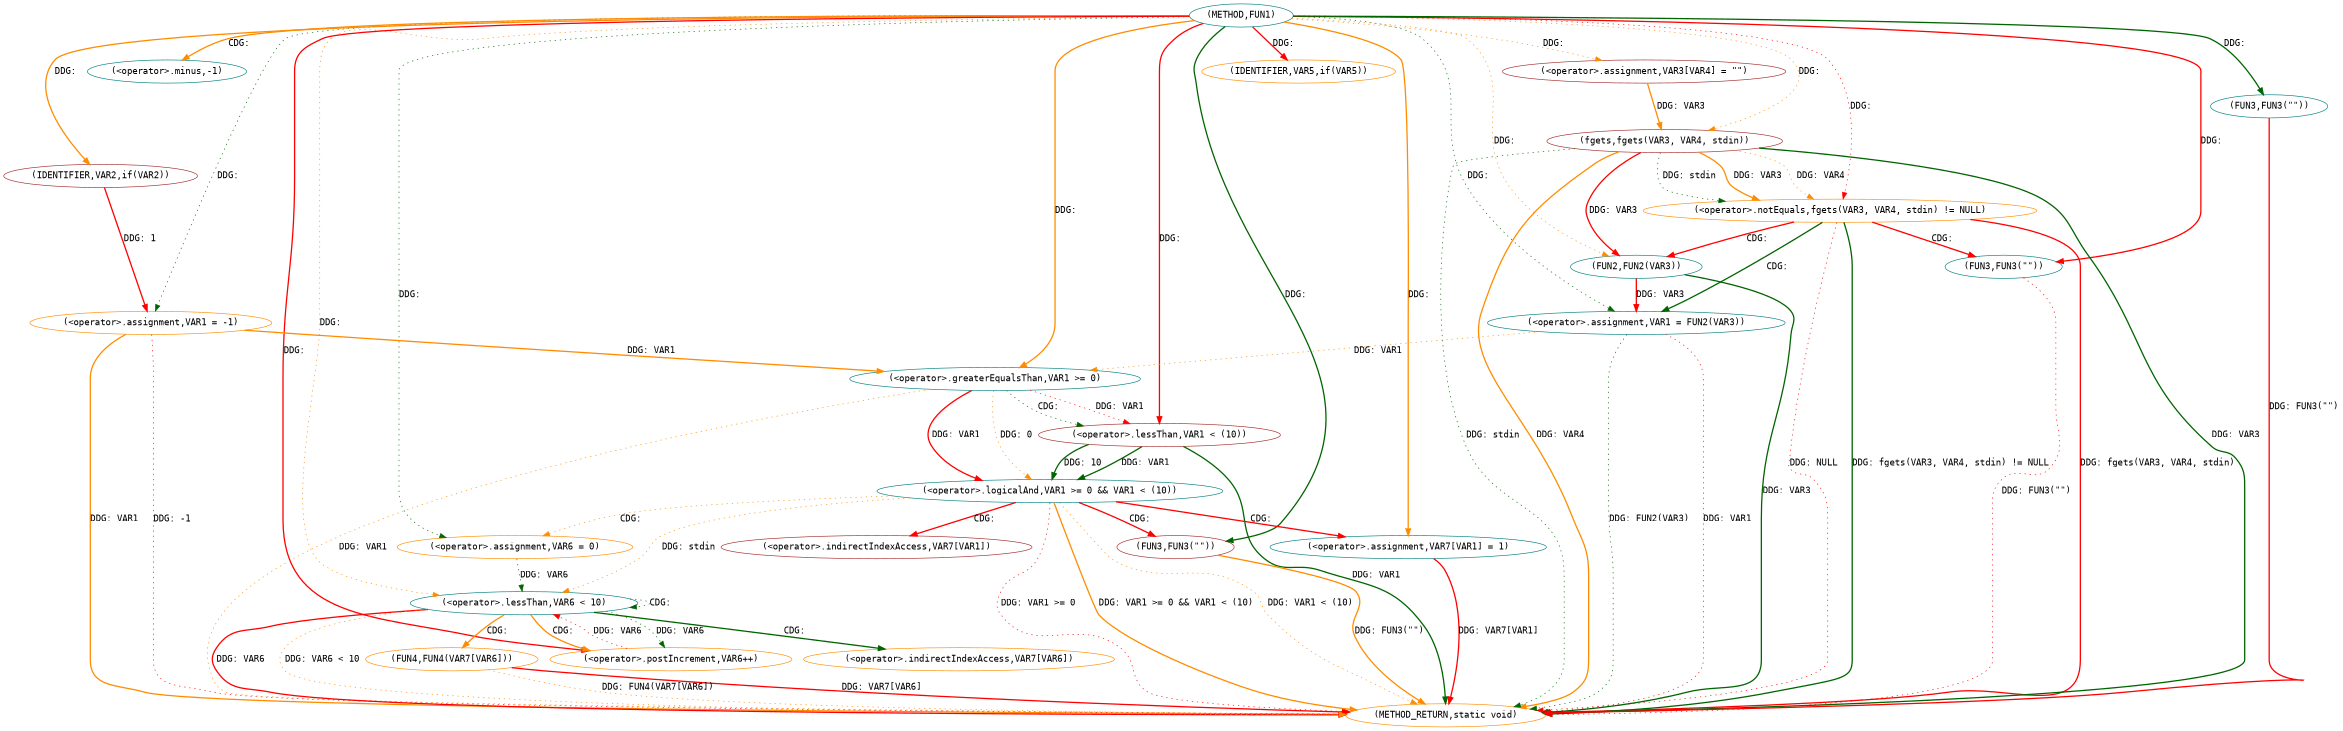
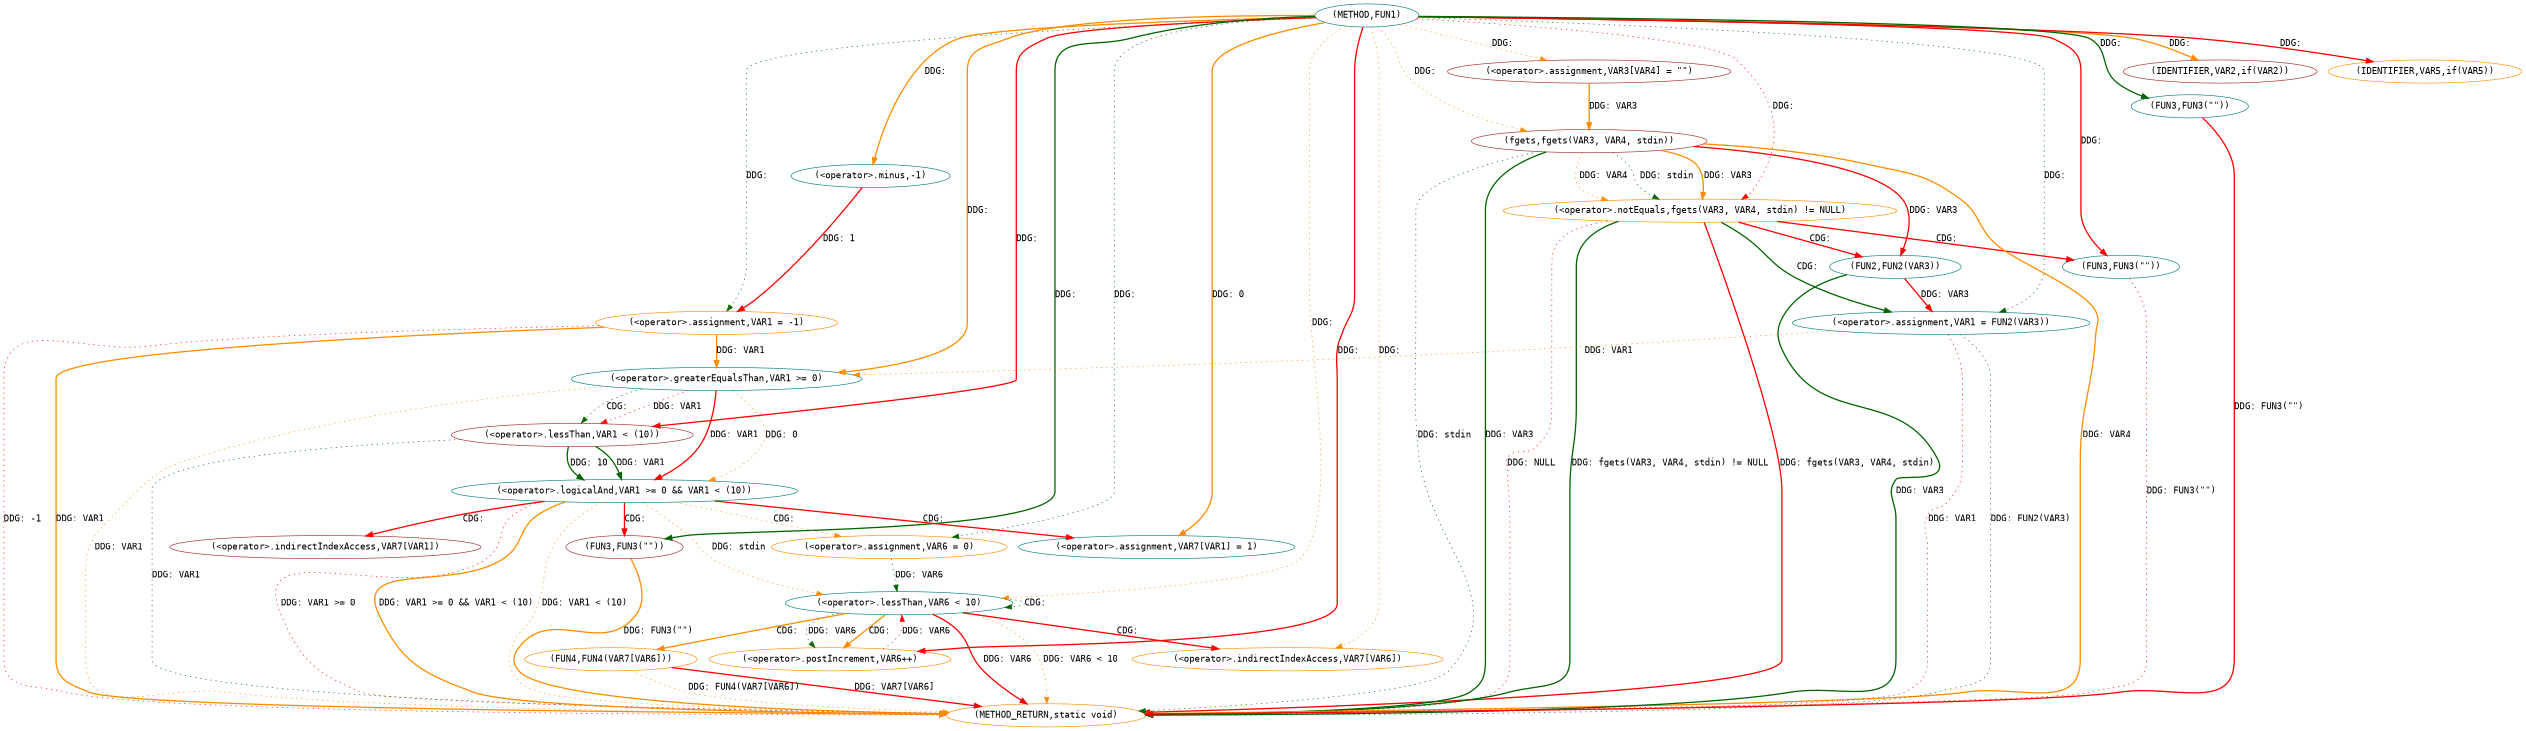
(242, 43) -> (938, 72)
(1491, 80) -> (1379, 345)
(125, 246) -> (807, 252)
(1422, 295) -> (1228, 295)
(1317, 570) -> (300, 690)
(1459, 625) -> none
(736, 630) -> (1087, 630)
